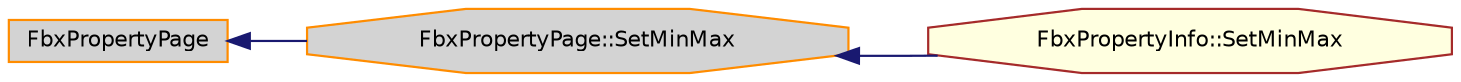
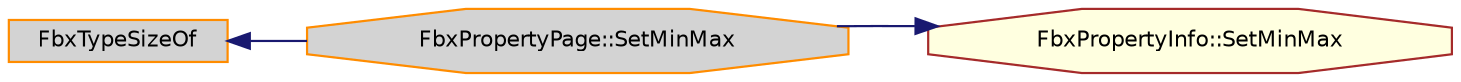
(118, 41) -> (118, 41)
(899, 56) -> (876, 26)
